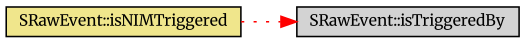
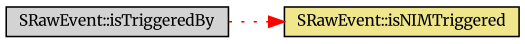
(261, 22) -> (249, 22)
